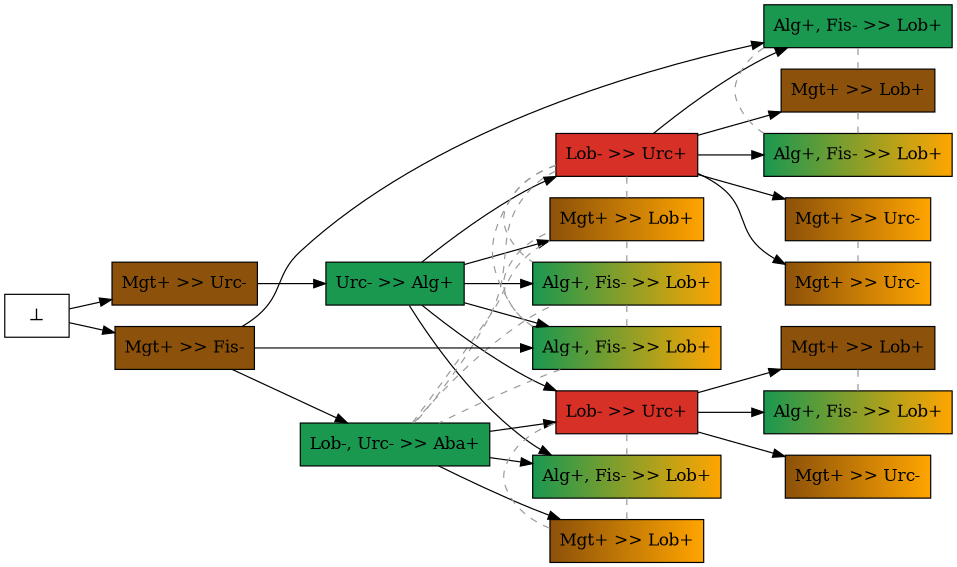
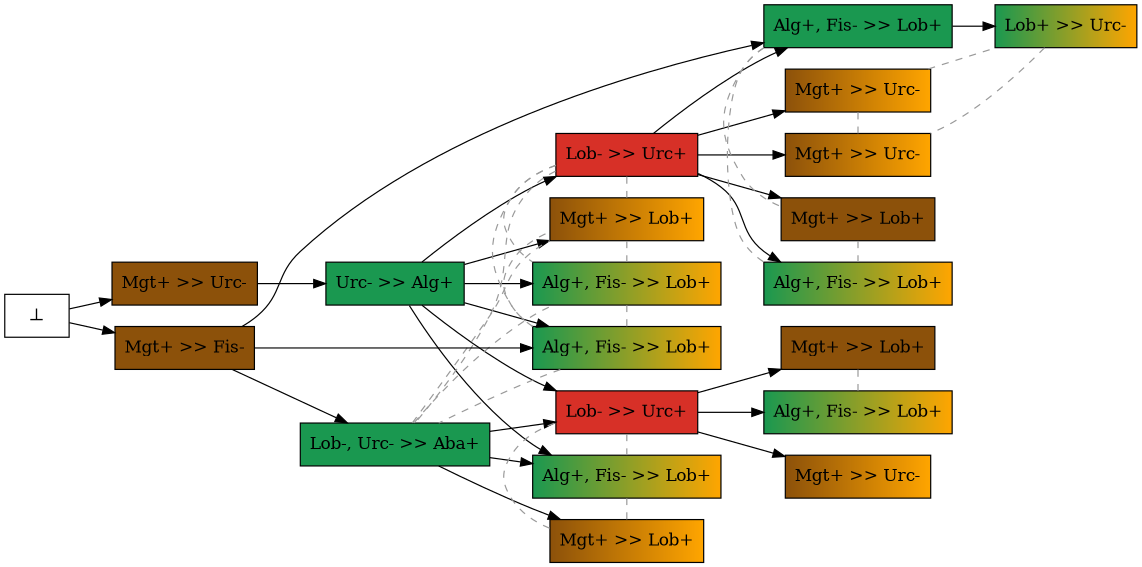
none -> (1066, 26)
